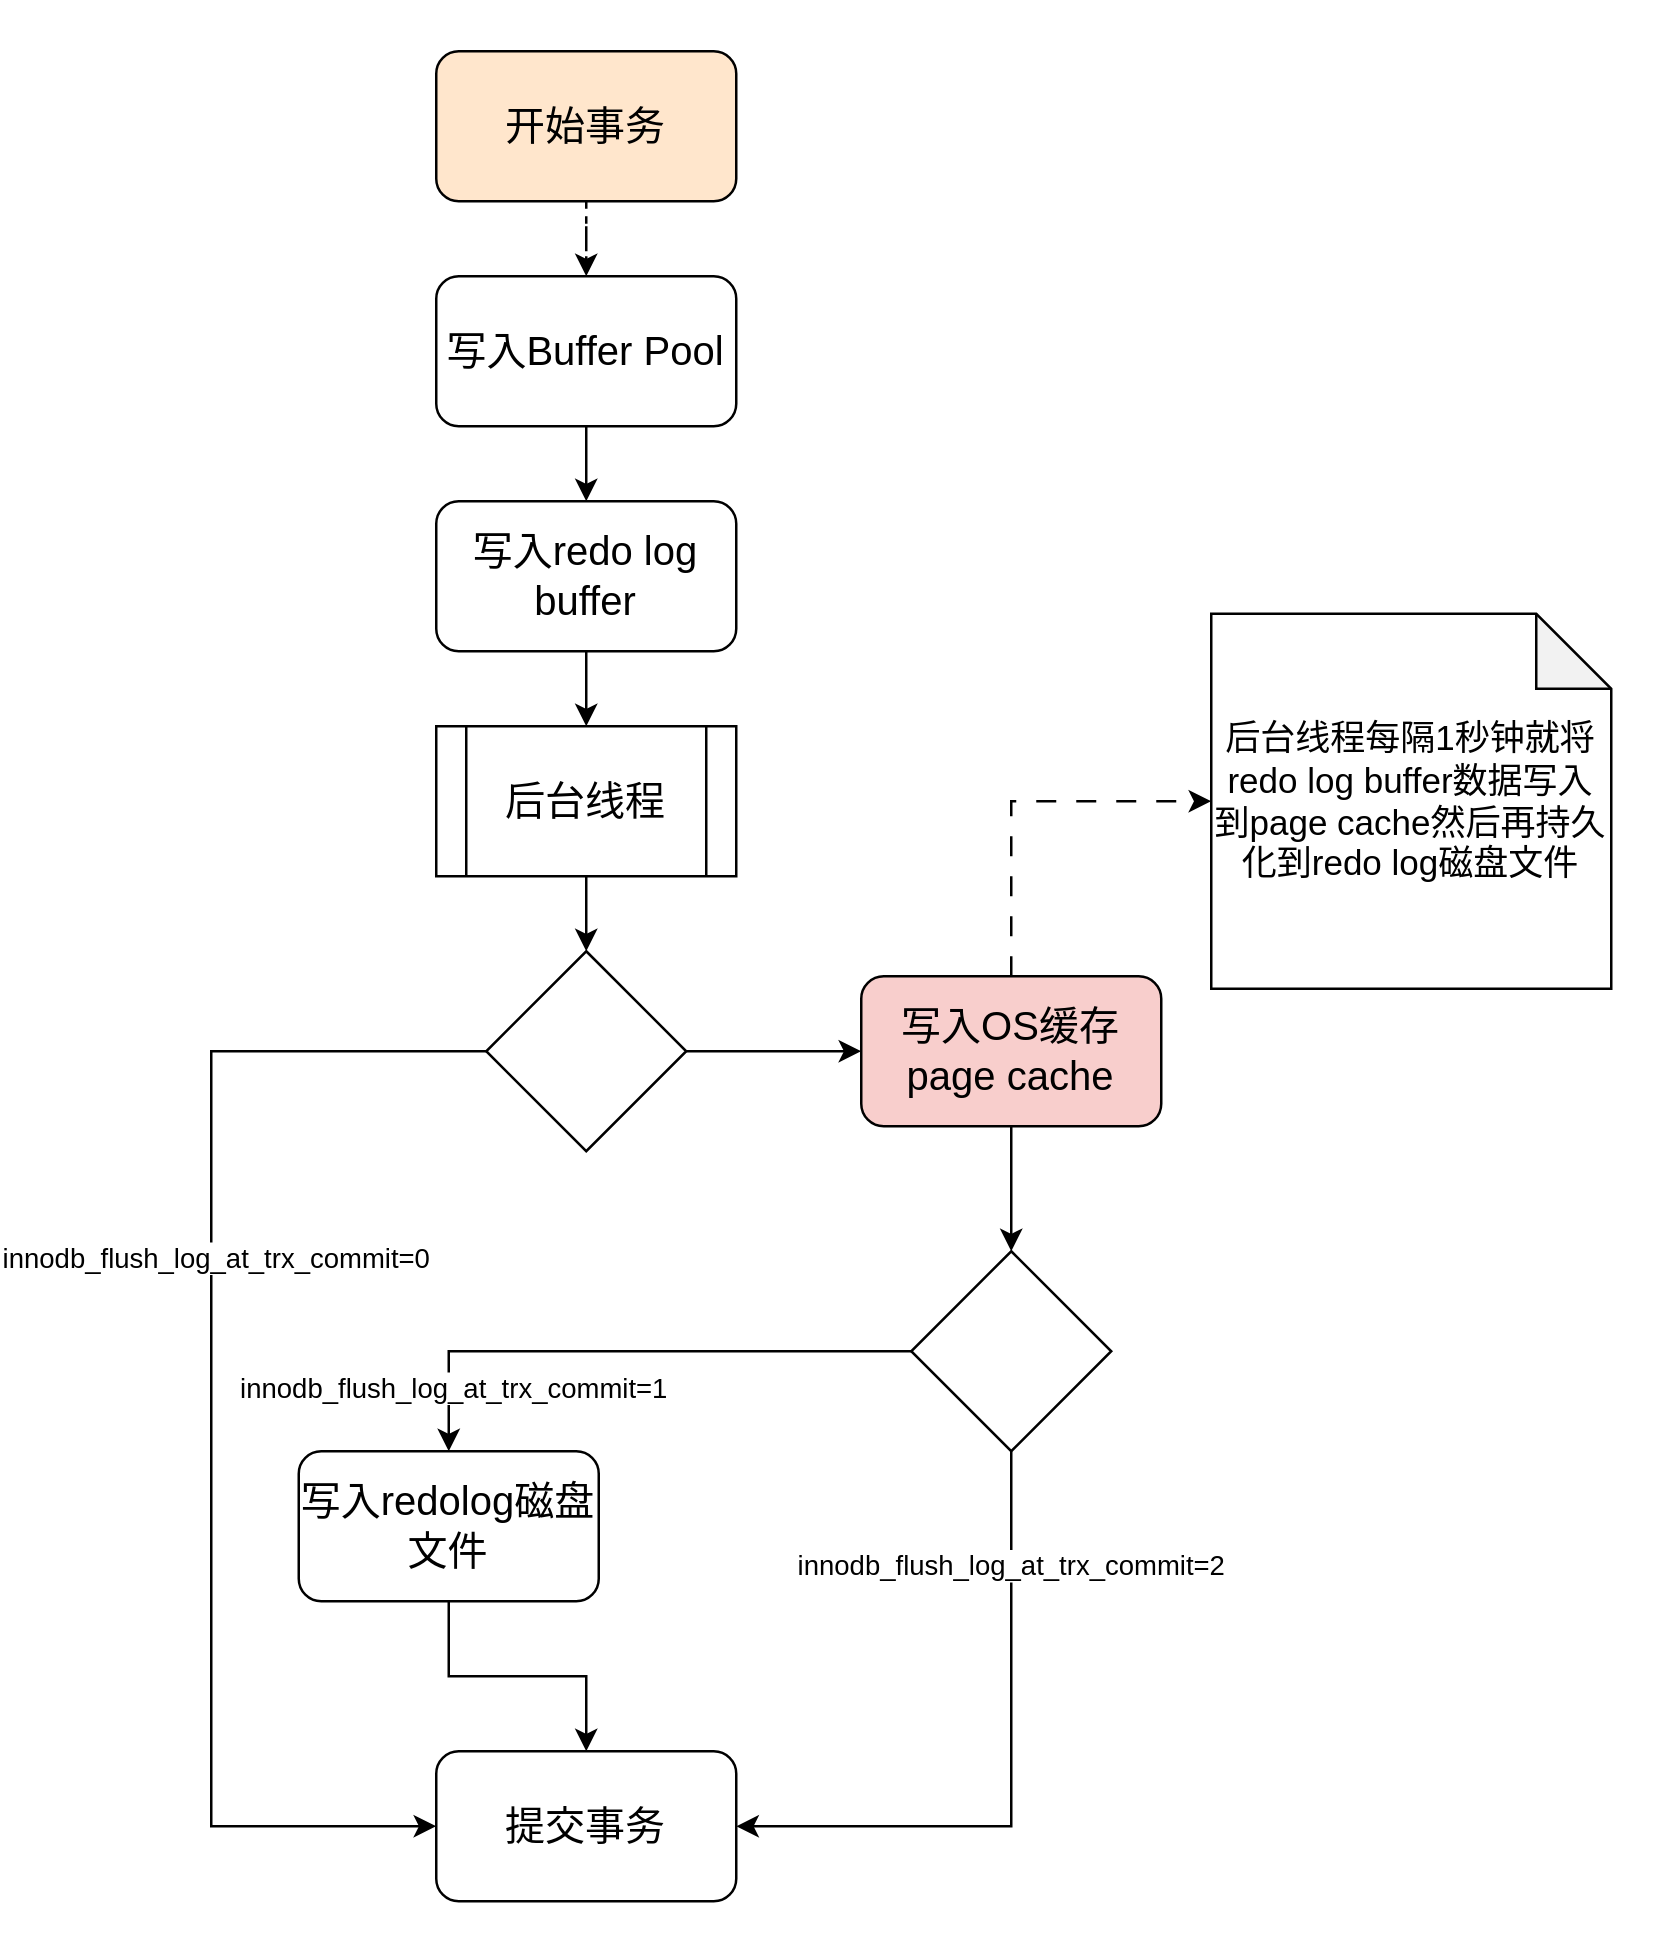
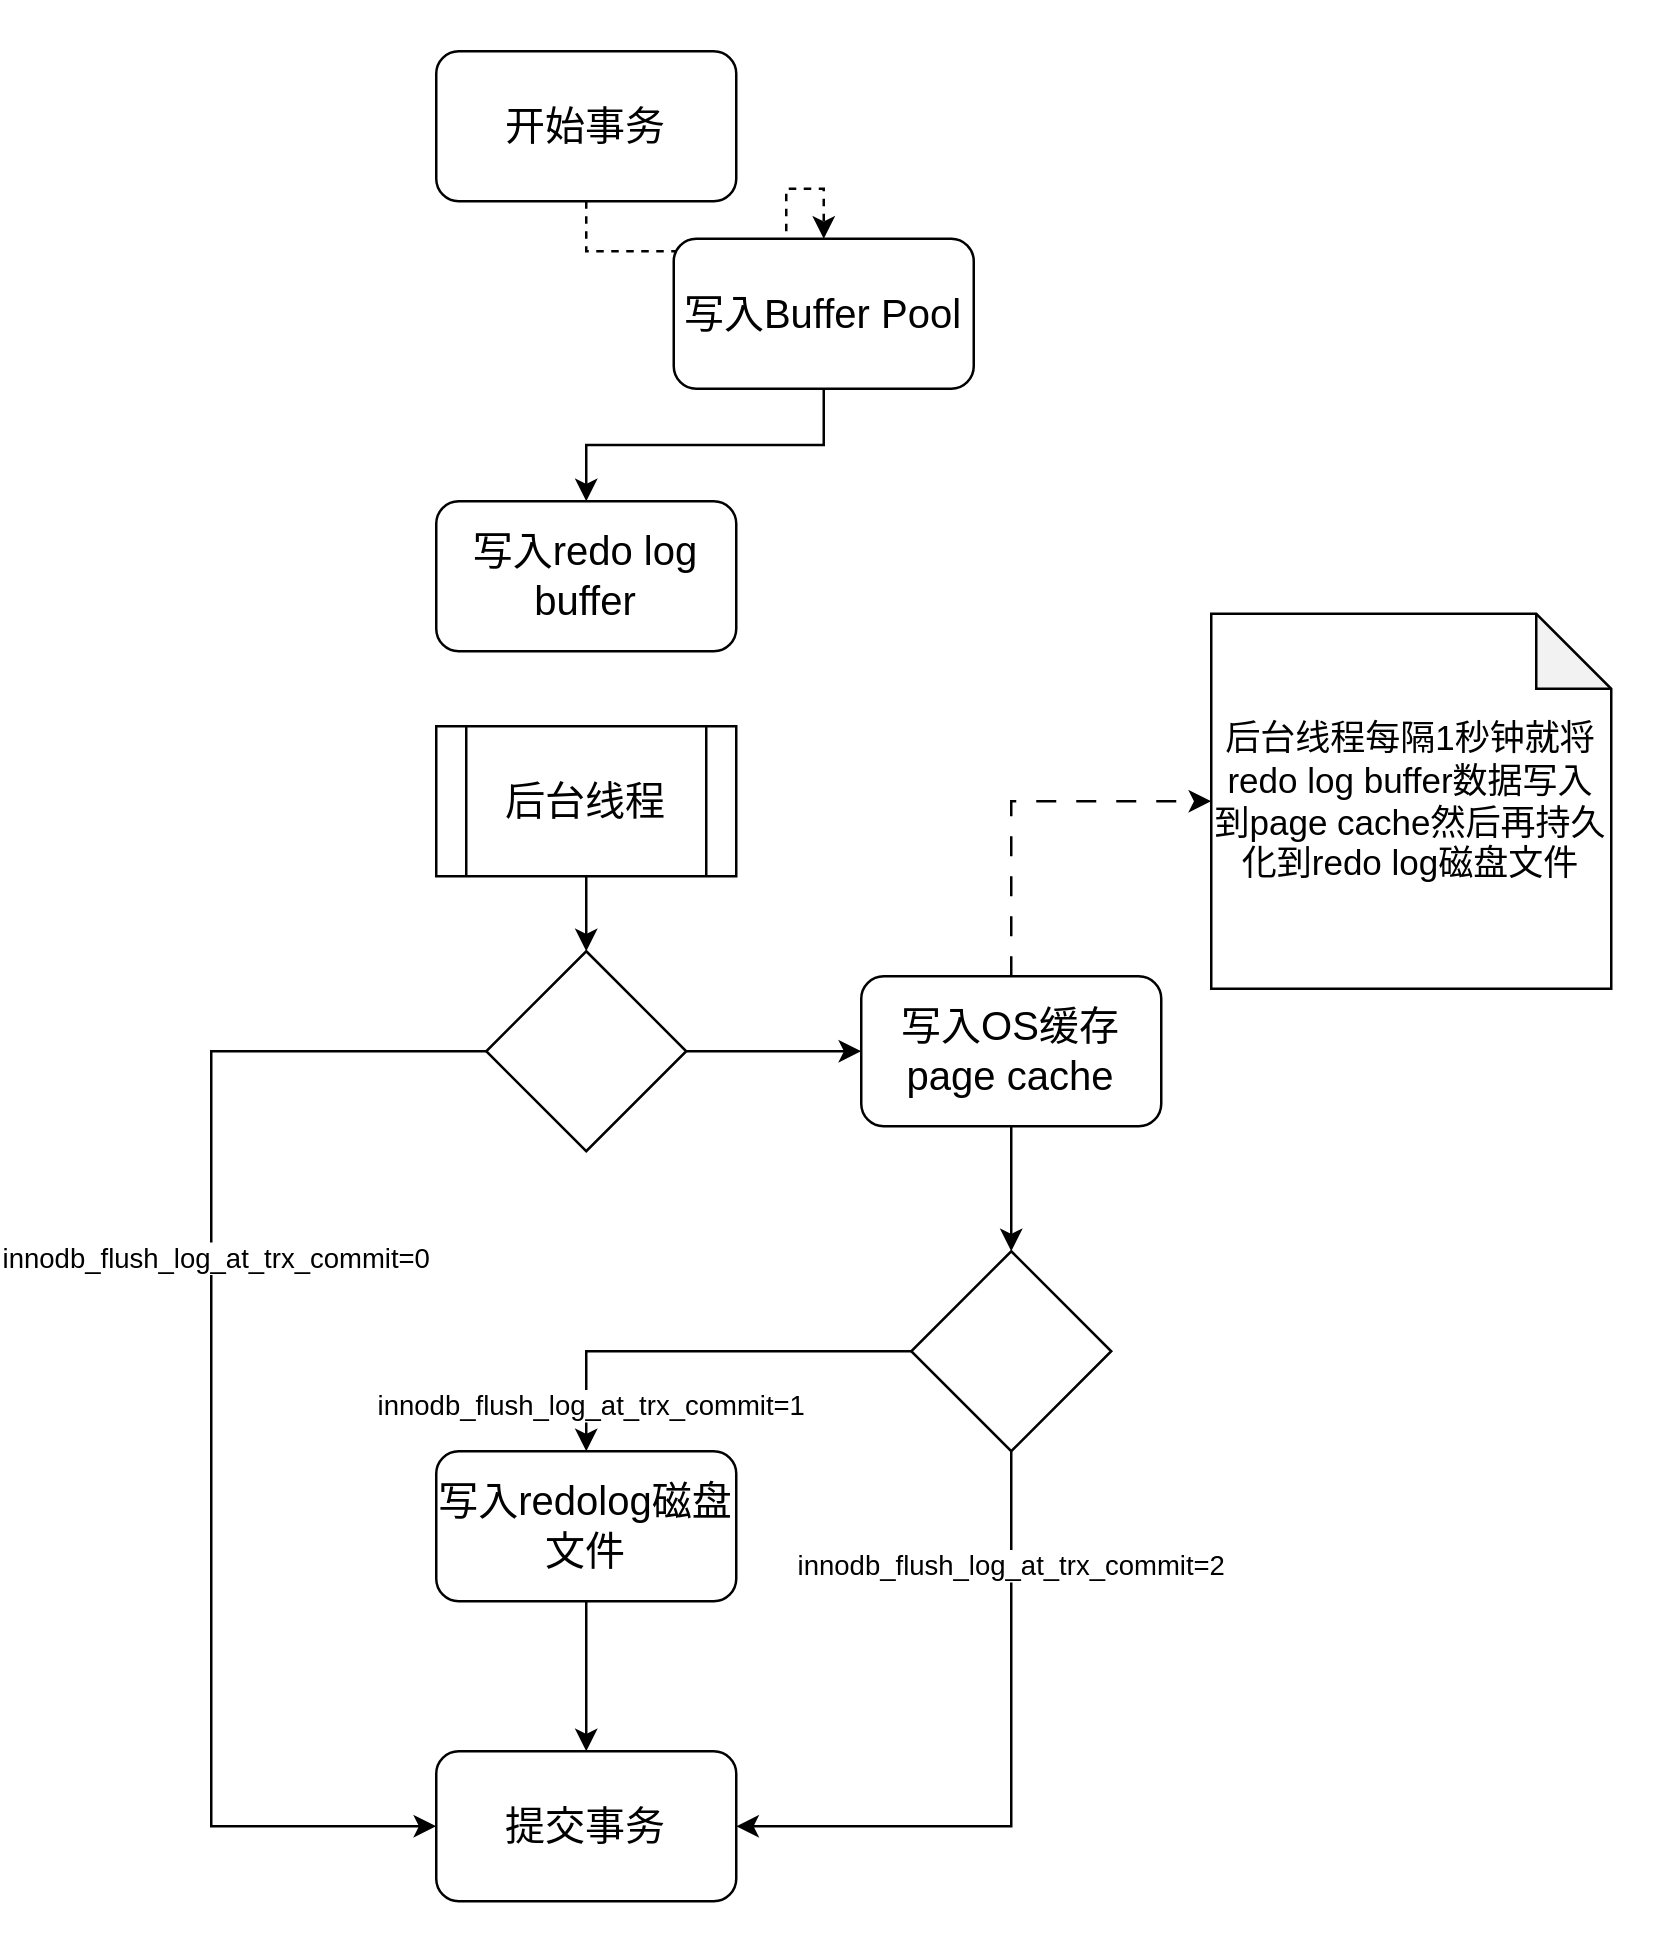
(586, 126) -> (586, 126)
(586, 351) -> (824, 314)
(586, 680) -> none
(1011, 1051) -> (1011, 1051)
(449, 1526) -> (586, 1526)
